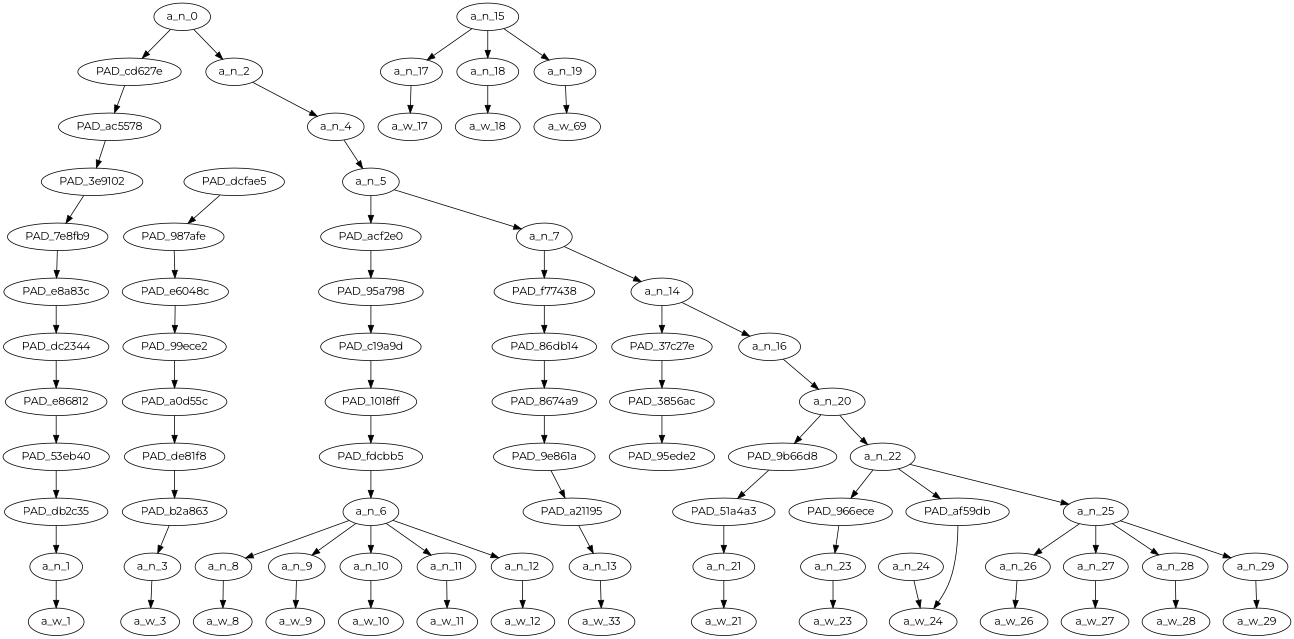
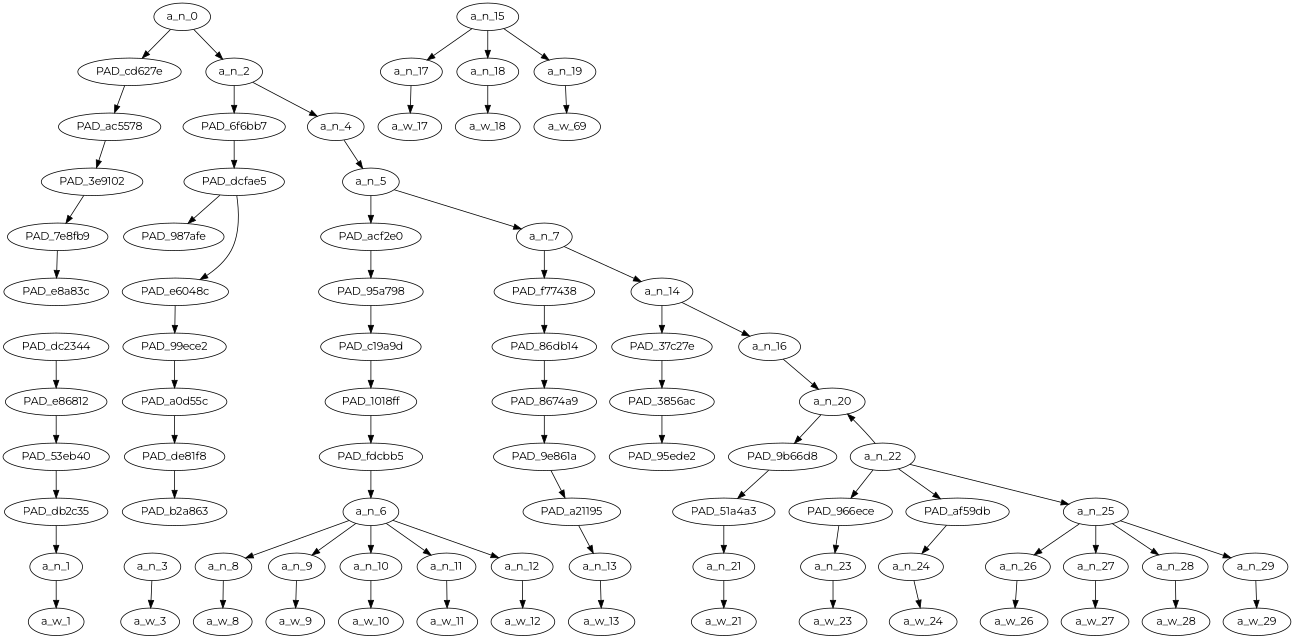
none -> (234, 127)
(174, 261) -> (235, 241)
(56, 316) -> none
(851, 427) -> (864, 431)
(165, 536) -> none
(954, 566) -> (937, 536)
(602, 622) -> (602, 622)
